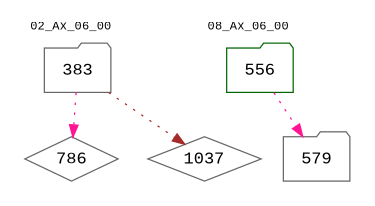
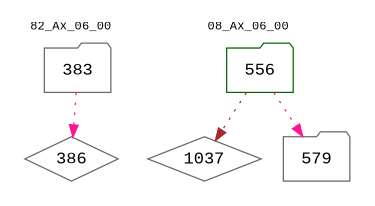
(71, 26) -> (71, 26)
(147, 118) -> (234, 111)
(71, 159) -> (71, 159)
